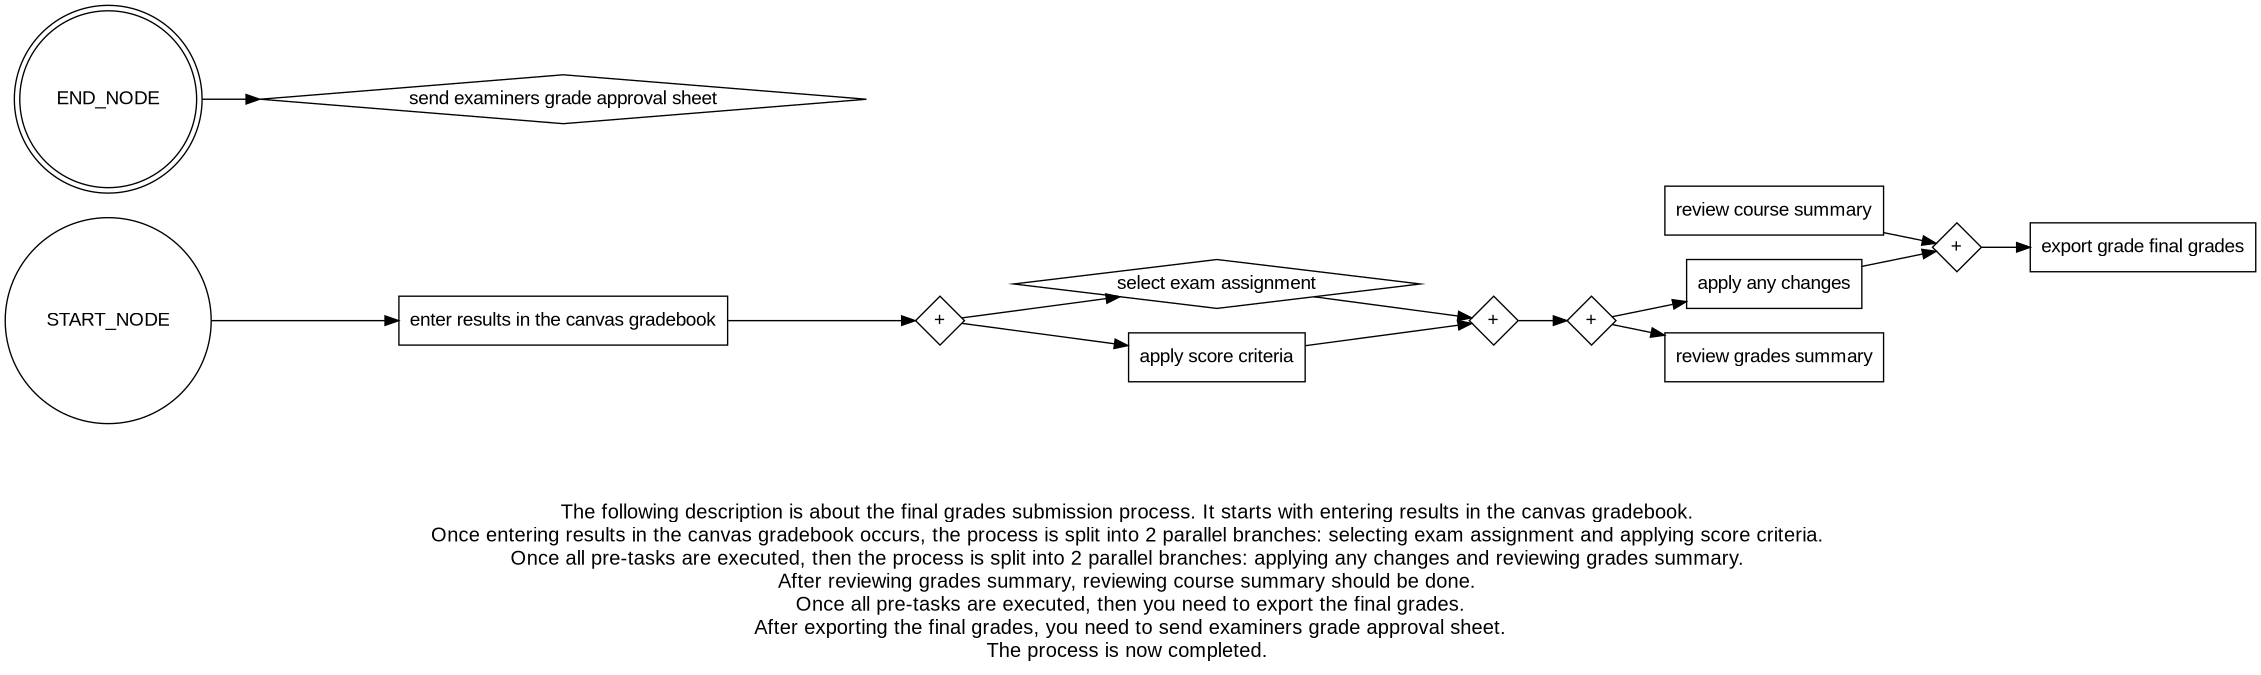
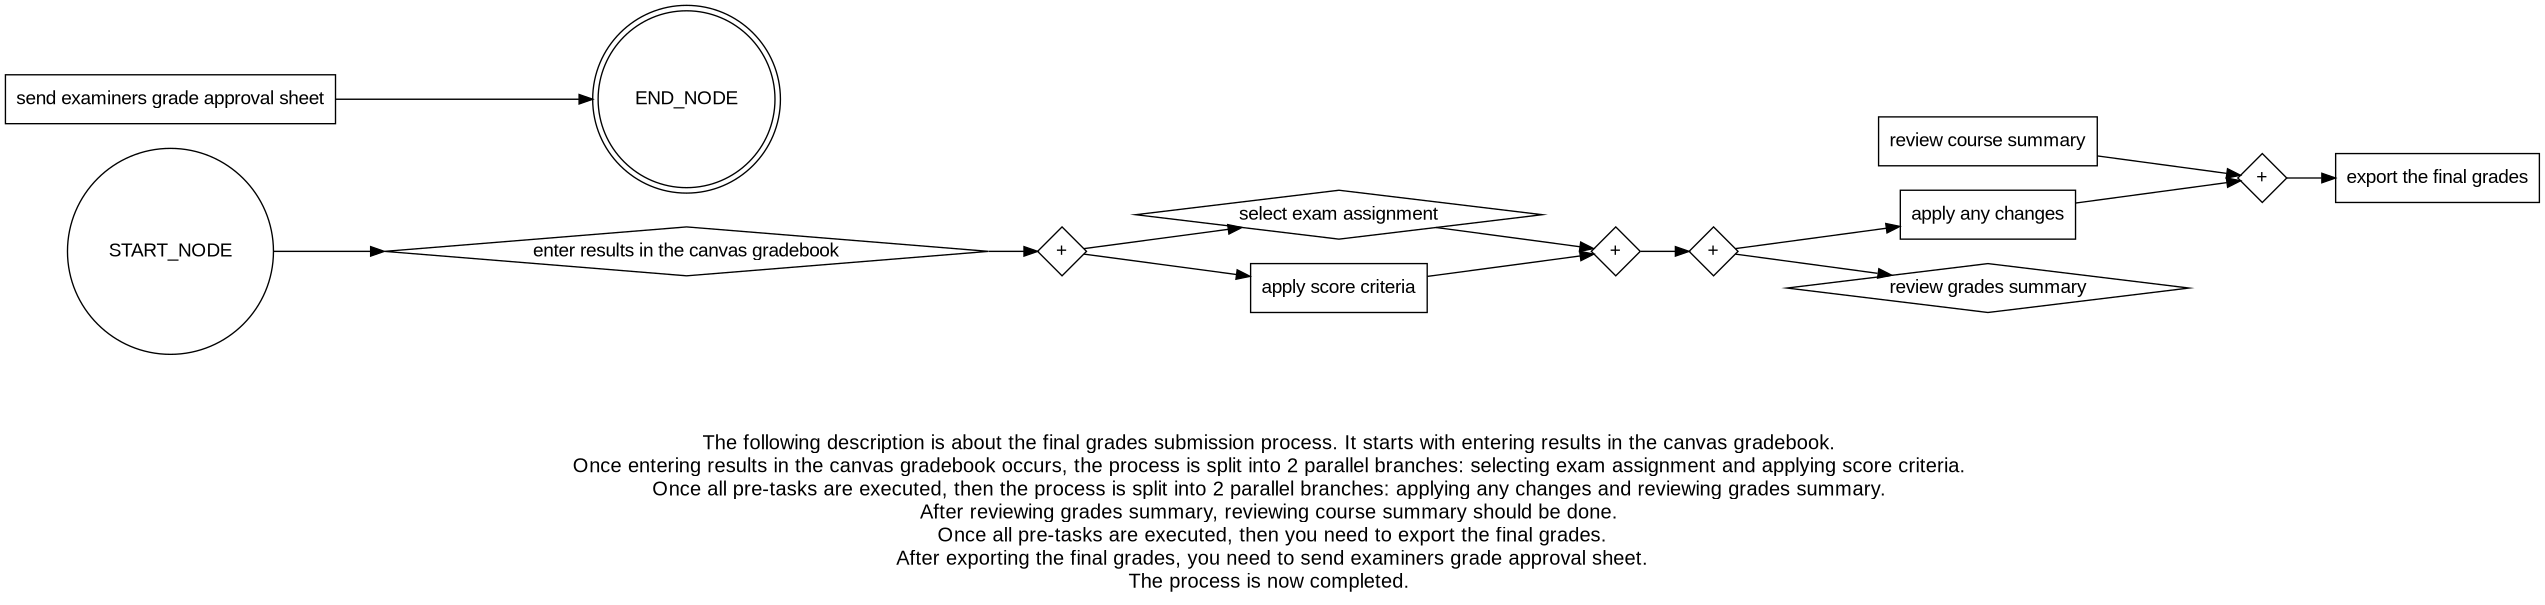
(224, 99) -> (457, 99)
(563, 99) -> (170, 99)
(2143, 247) -> (2438, 178)
(563, 321) -> (687, 251)
(1774, 357) -> (1988, 288)
